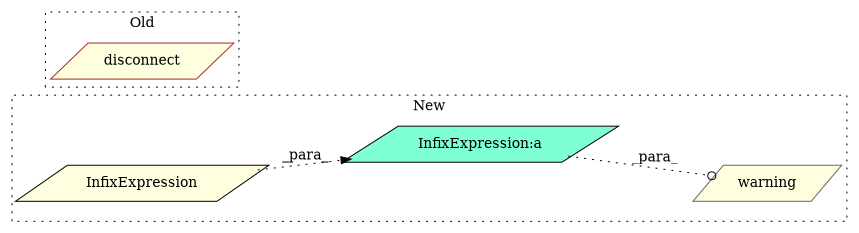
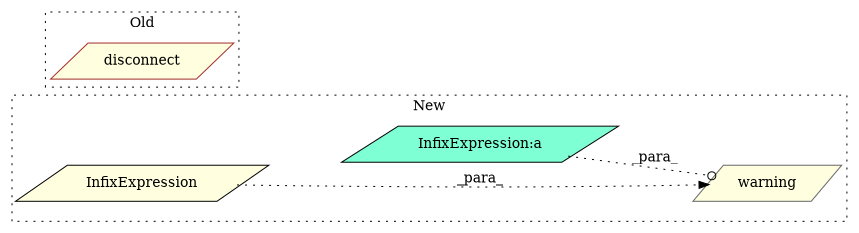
(299, 165) -> (468, 187)
